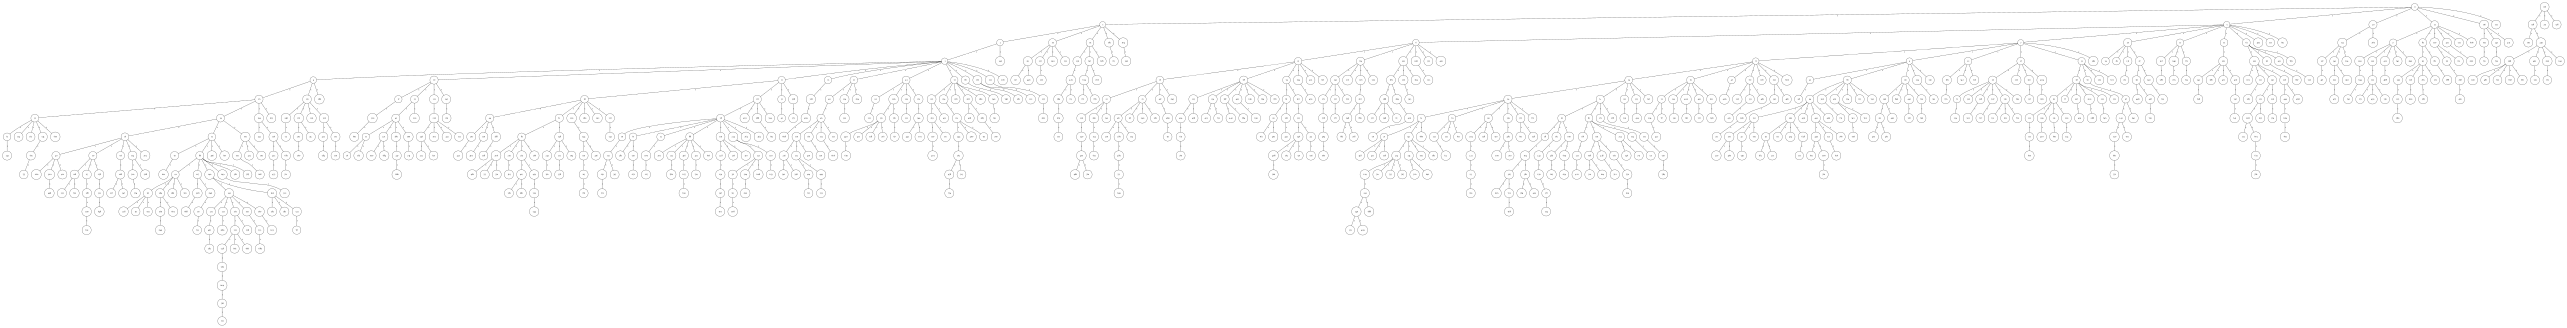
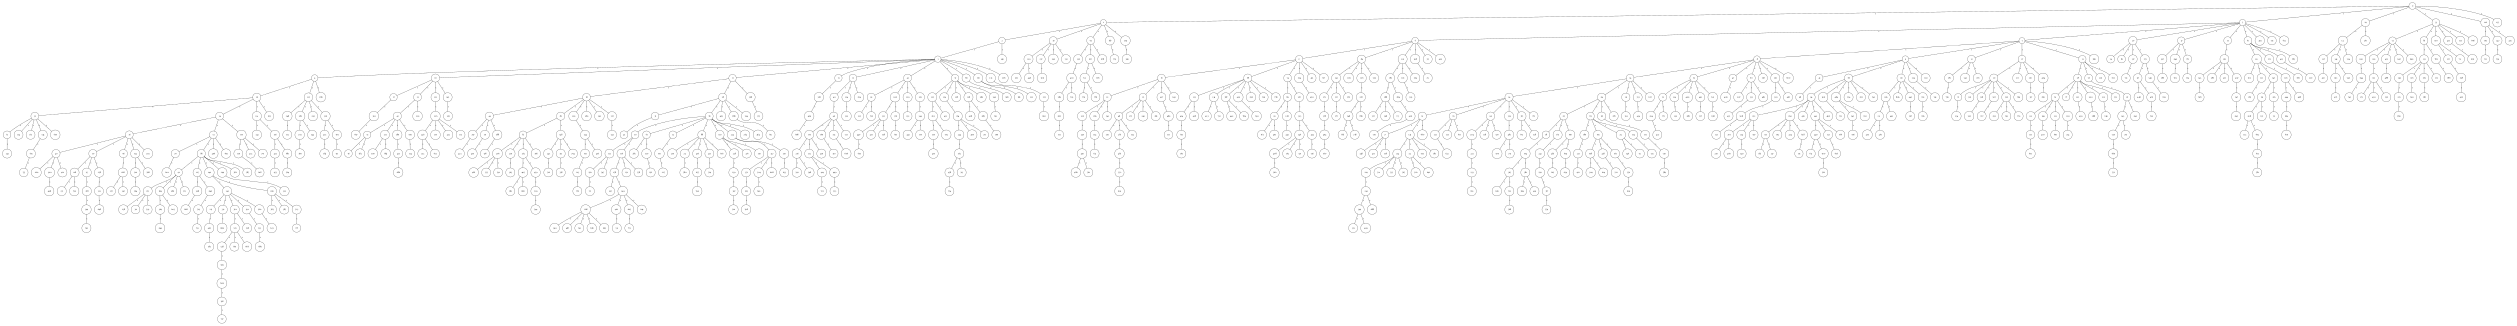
(782, 90) -> (689, 107)
(882, 127) -> (871, 106)
none -> (628, 144)
